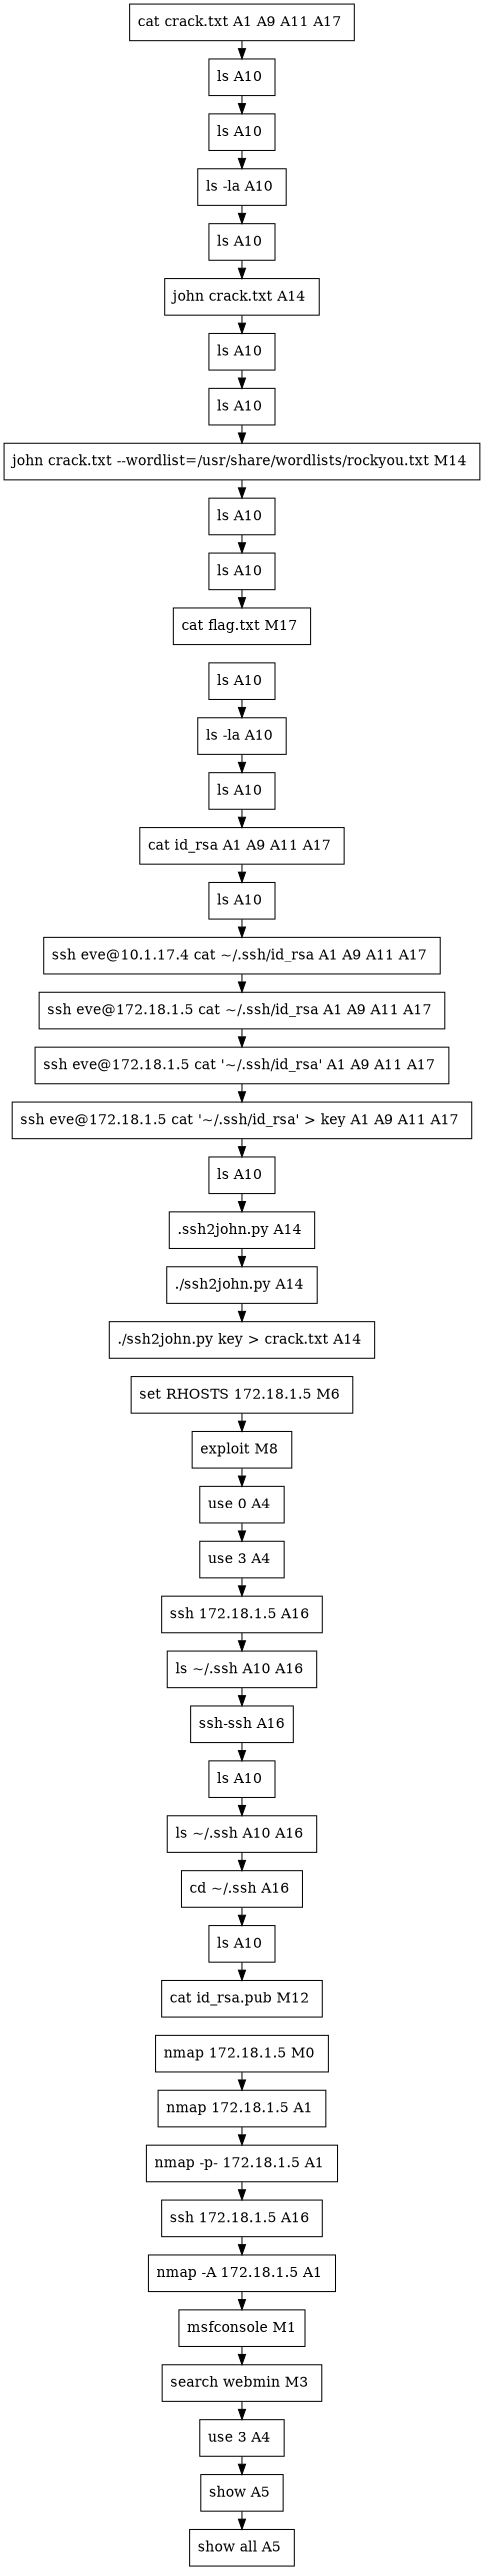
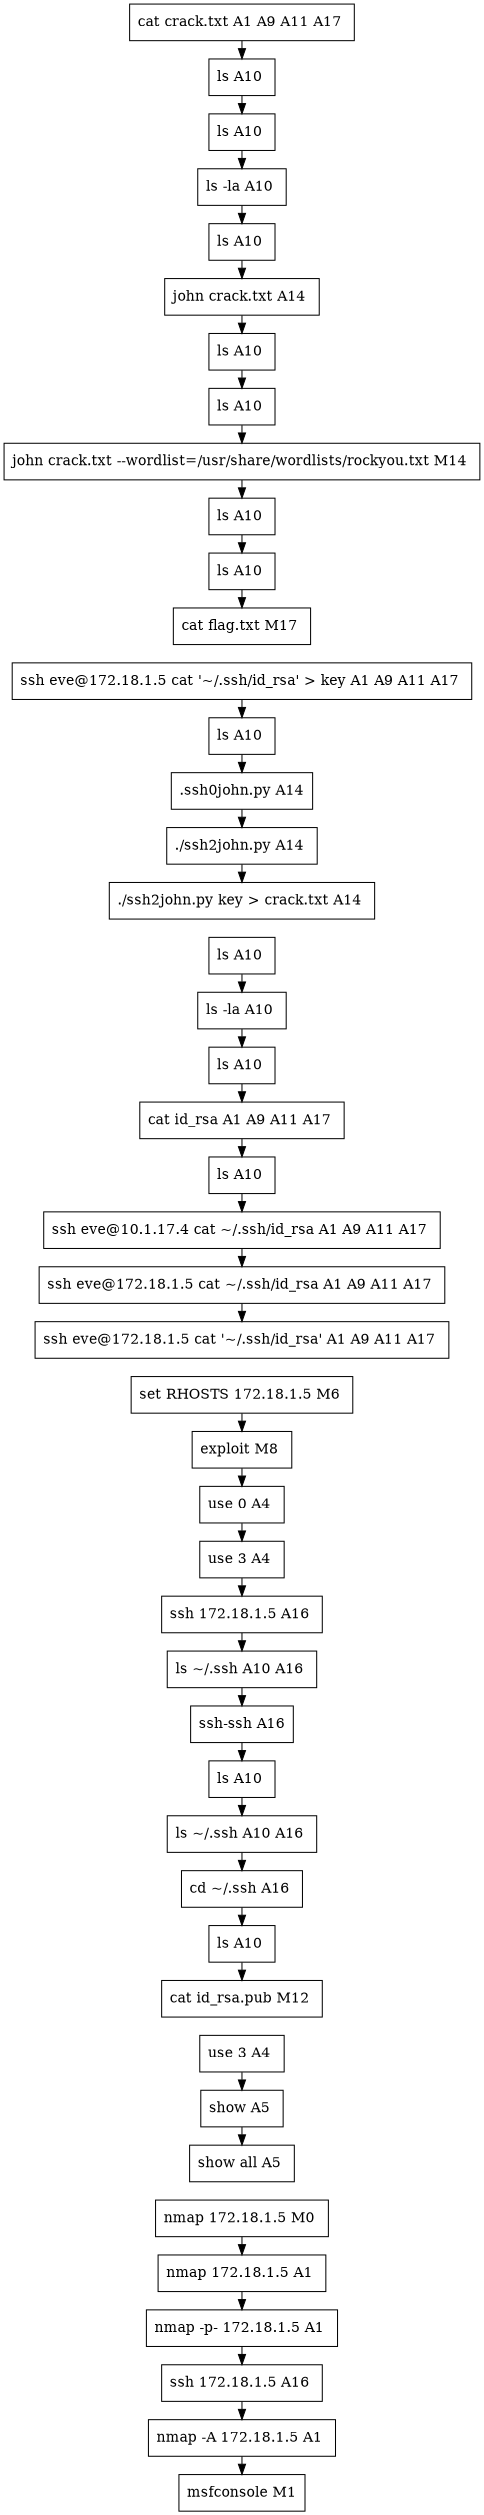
(242, 1088) -> none
(242, 1230) -> (242, 791)
(242, 2383) -> none
